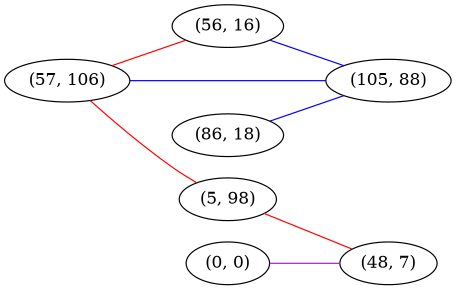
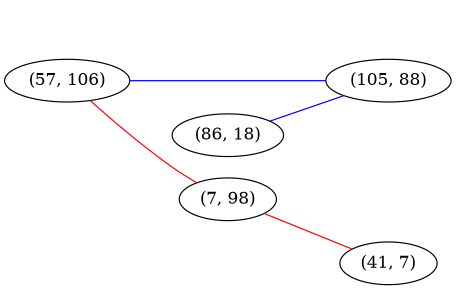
(228, 26) -> none
(228, 199) -> (228, 199)
(228, 263) -> none
(388, 263) -> (388, 263)
